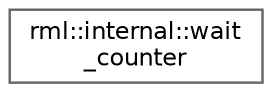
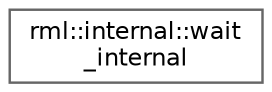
(136, 46) -> (136, 46)
